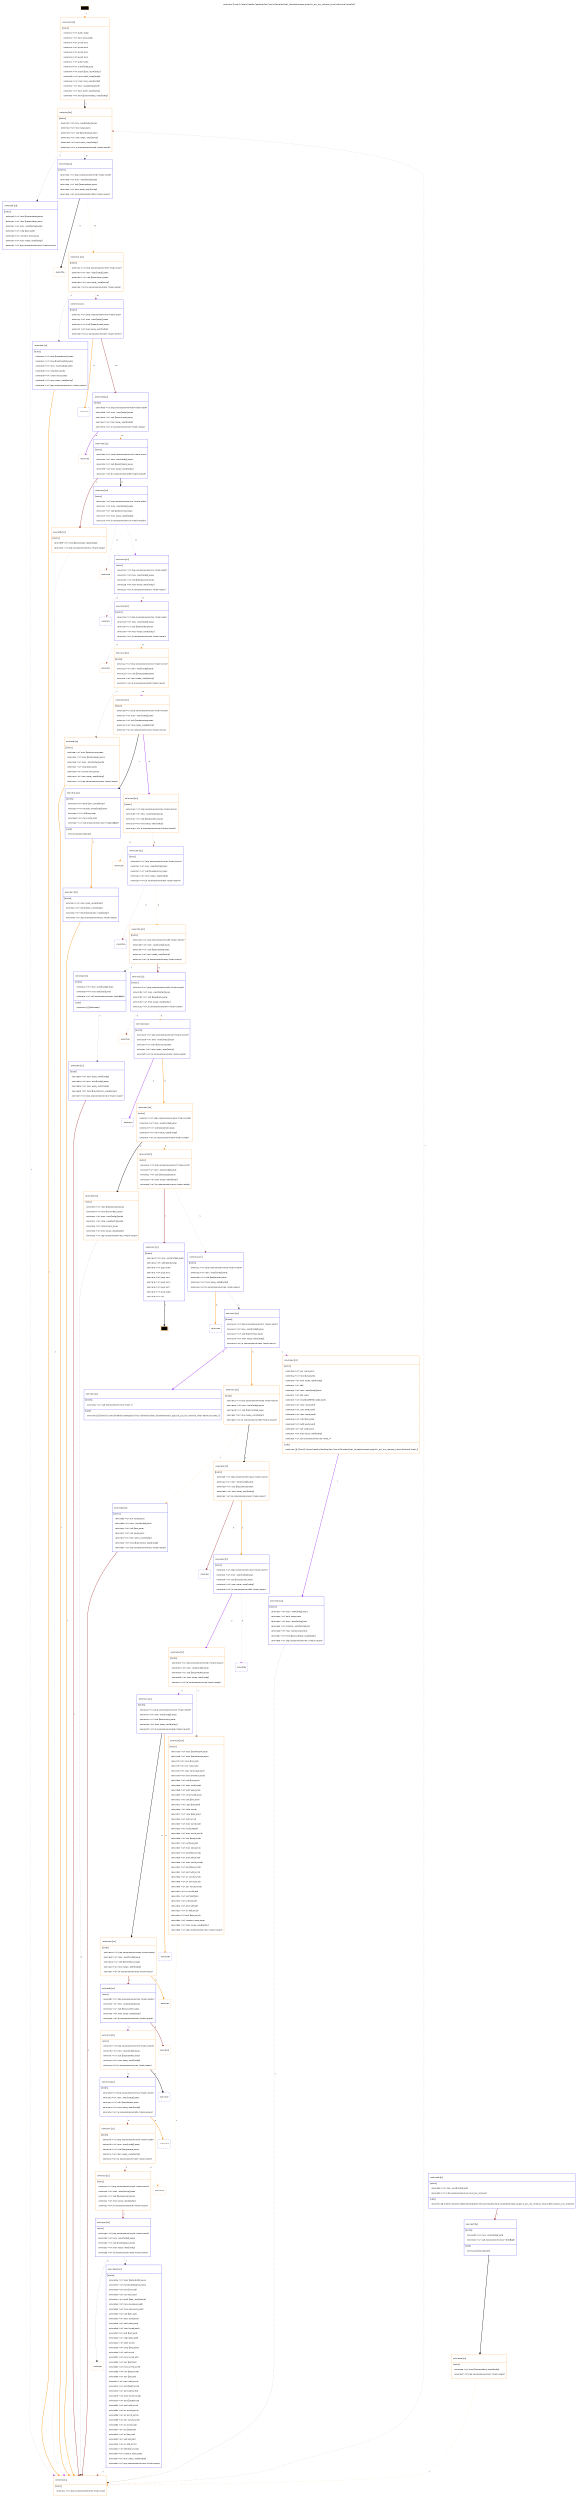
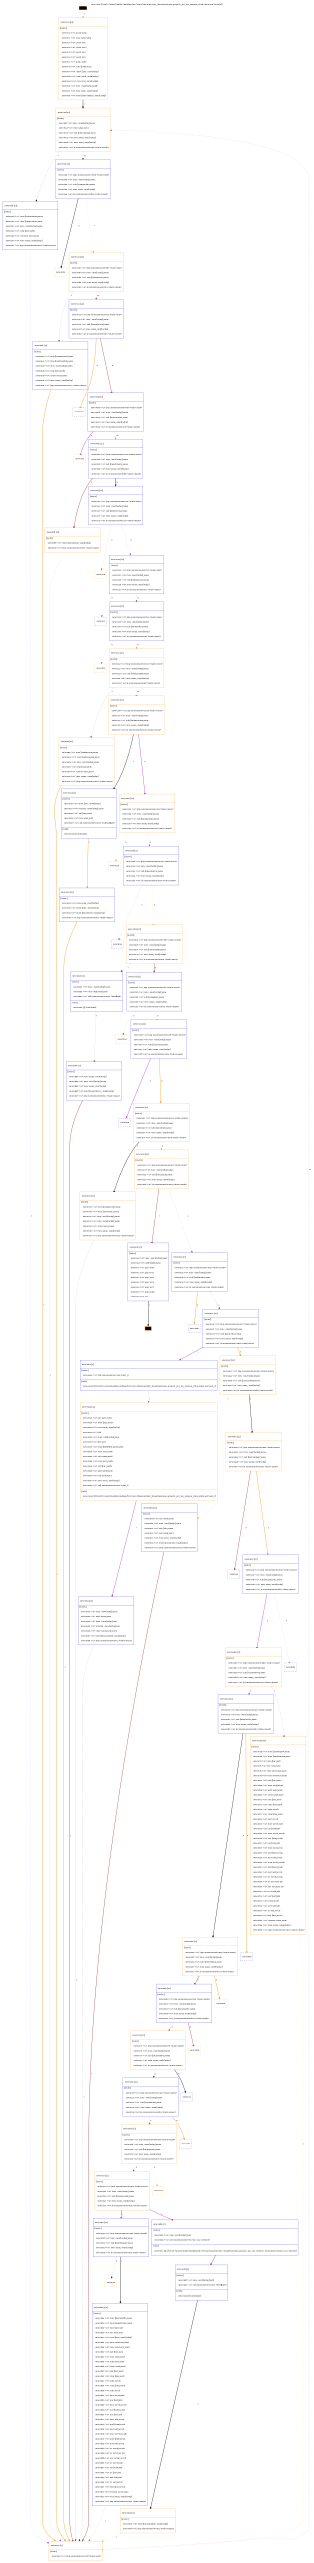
(281, 1351) -> (149, 1396)
none -> (160, 2215)
(125, 2260) -> (121, 2279)
